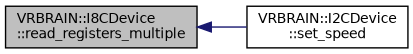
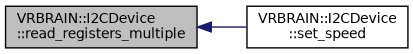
(101, 27) -> (101, 27)
